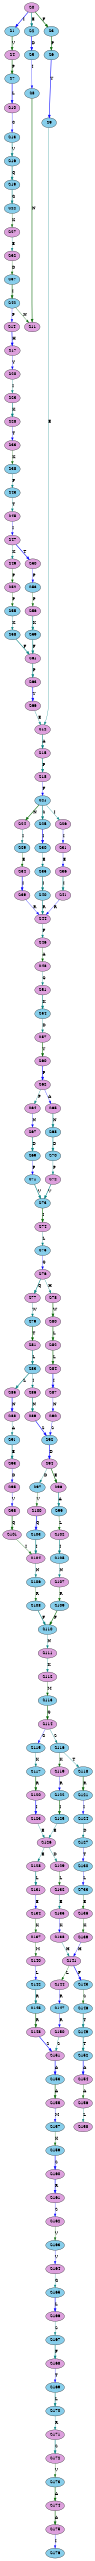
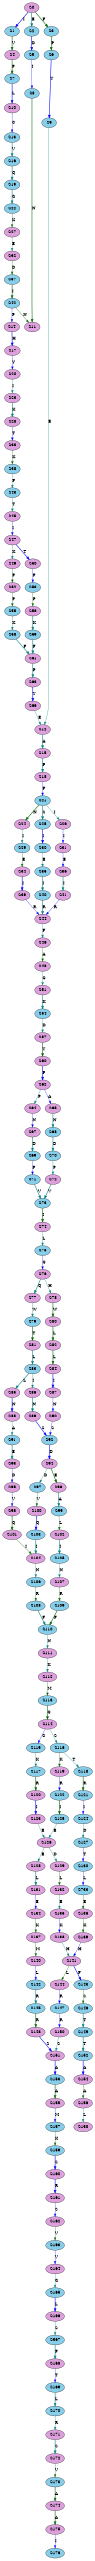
(55, 2340) -> (55, 2340)
